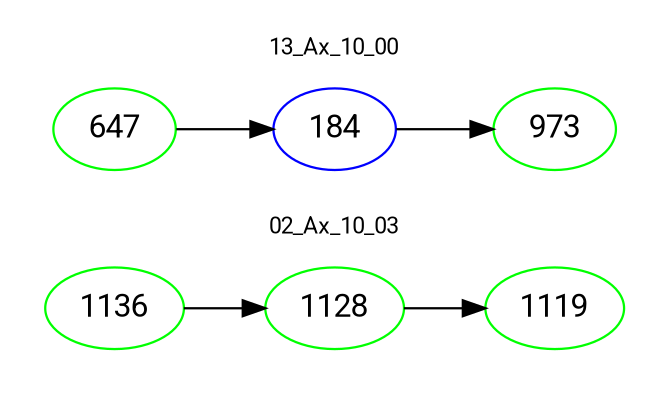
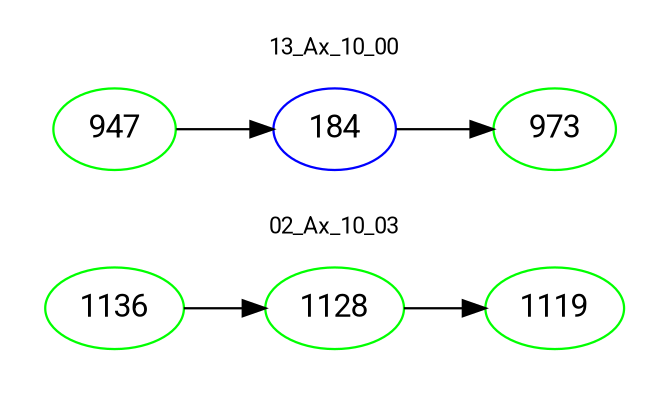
(115, 129) -> (115, 129)
